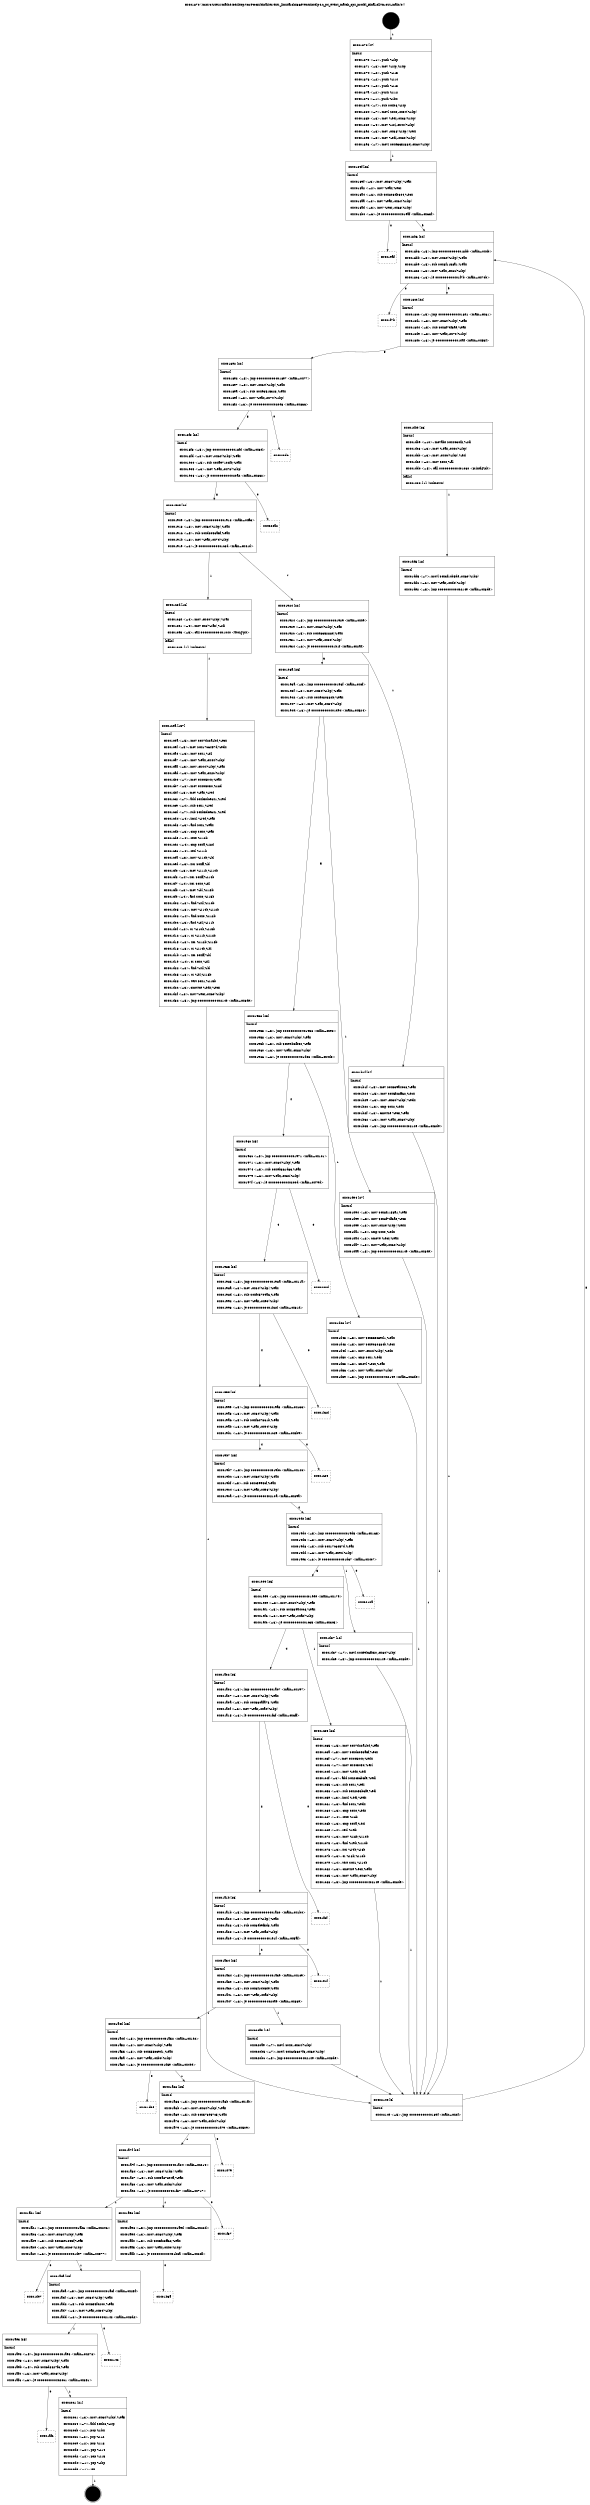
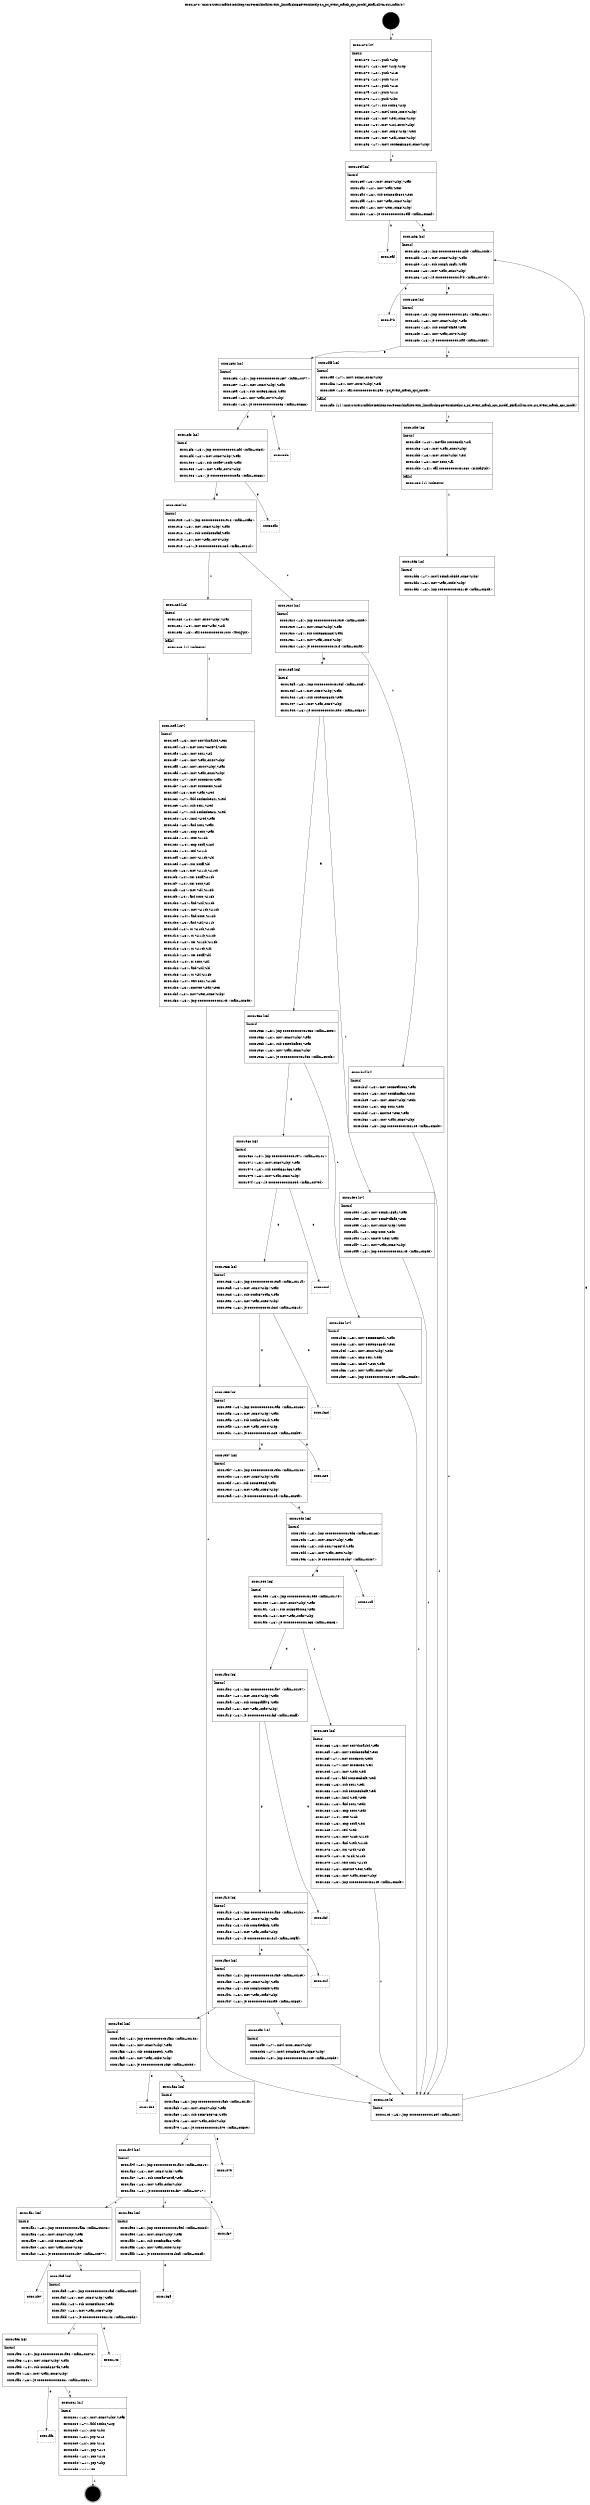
none -> (447, 384)
(365, 1649) -> none
